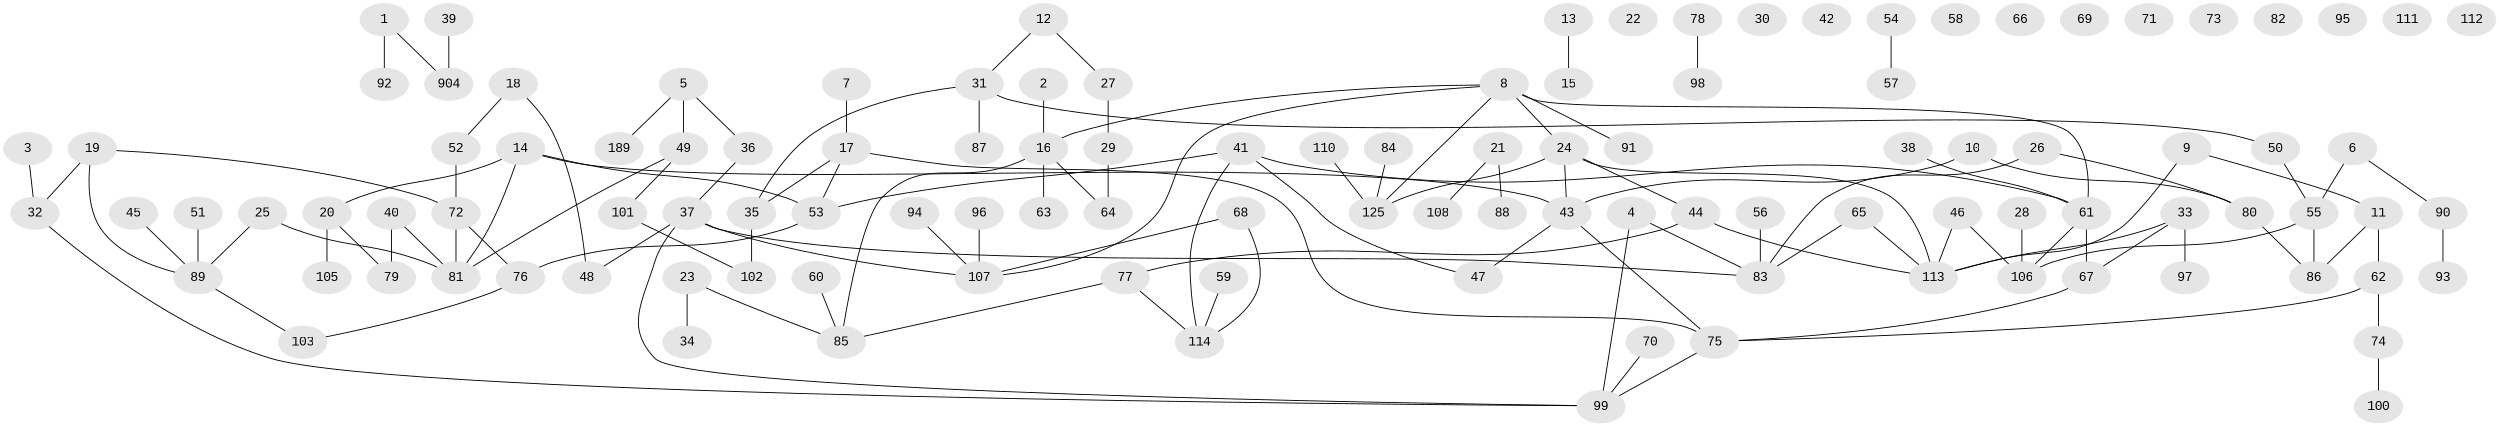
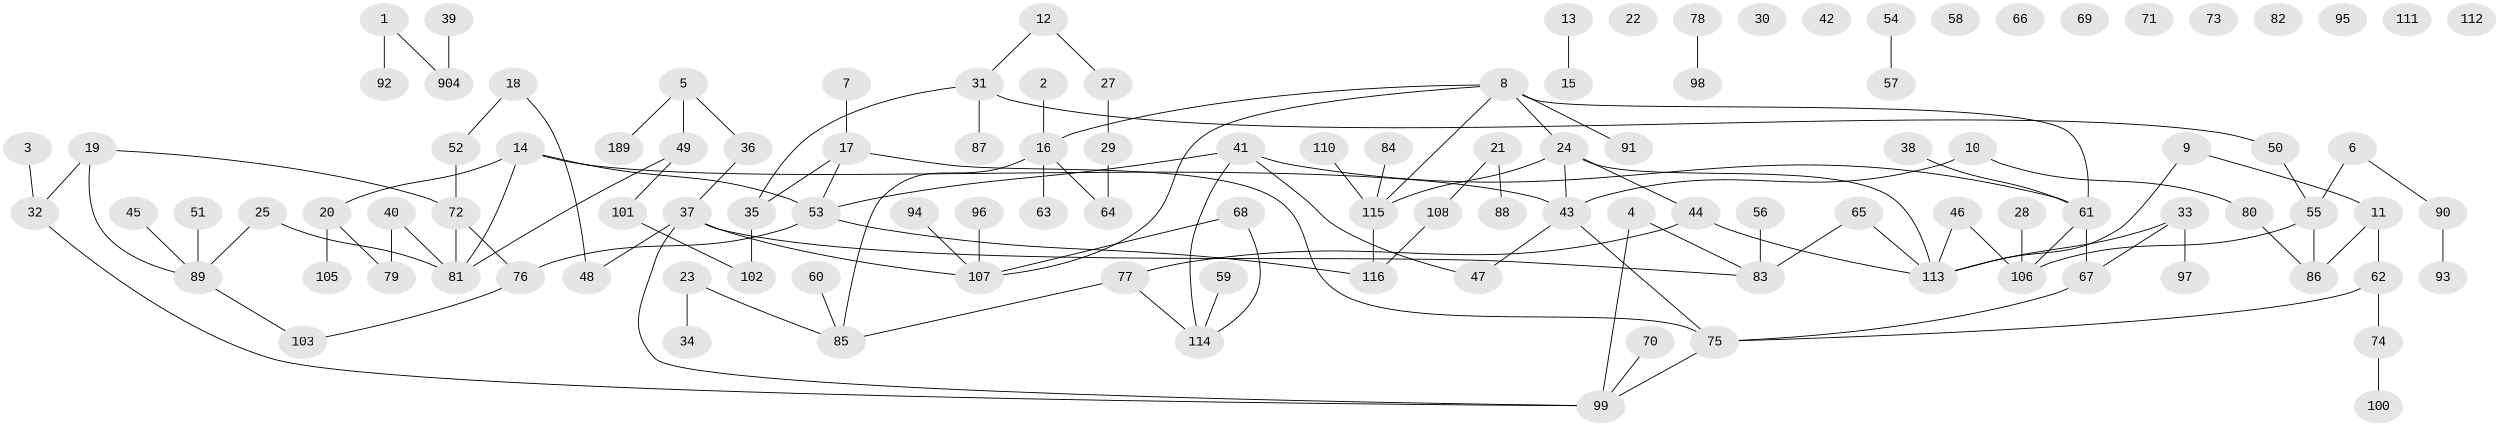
(2037, 149) -> none
(1373, 213) -> (1373, 213)
none -> (1373, 278)
